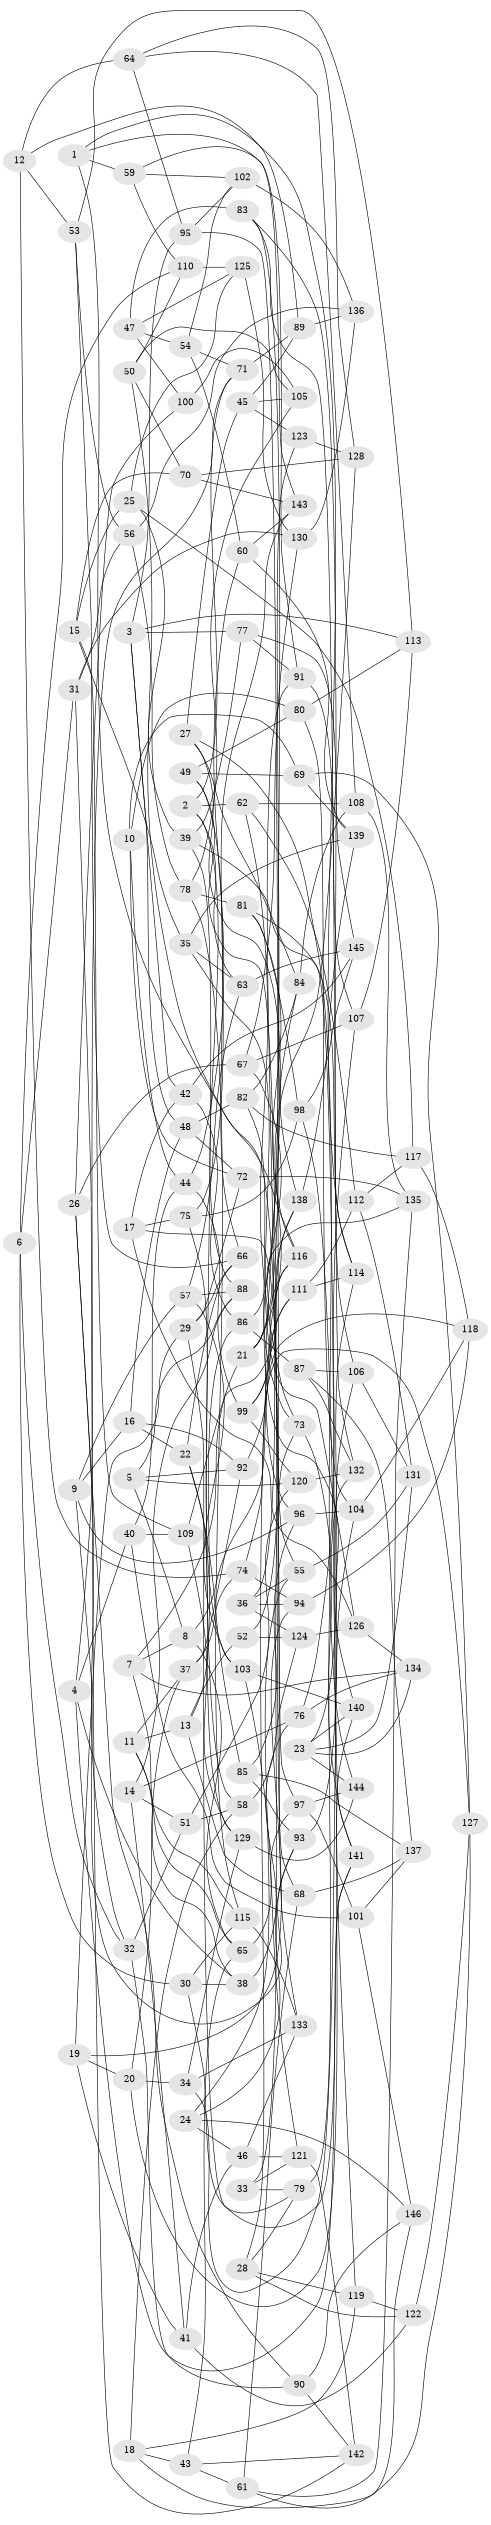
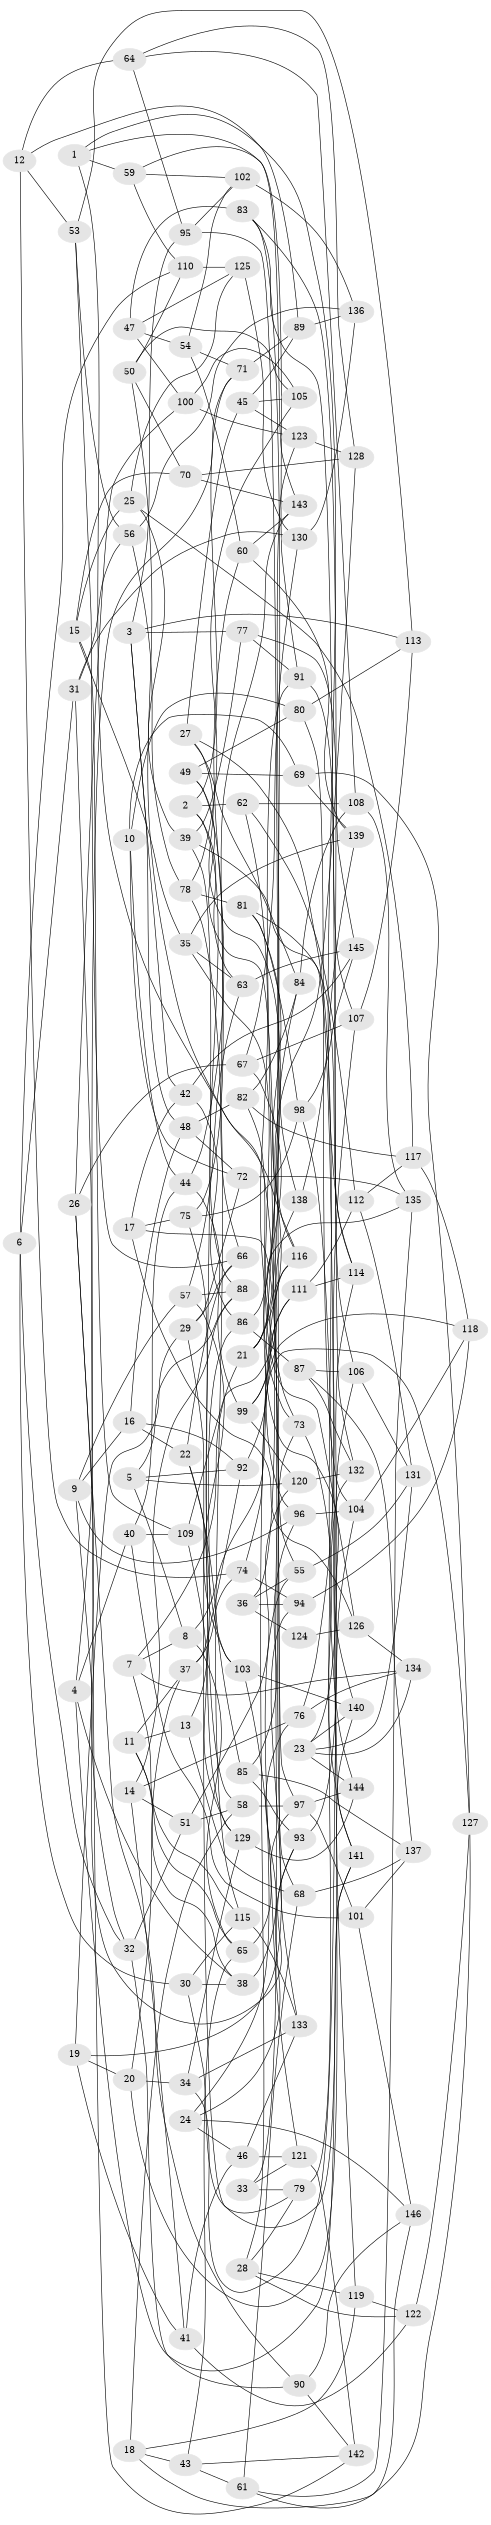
none -> (240, 424)
(242, 1637) -> none
(284, 1694) -> (271, 1806)
